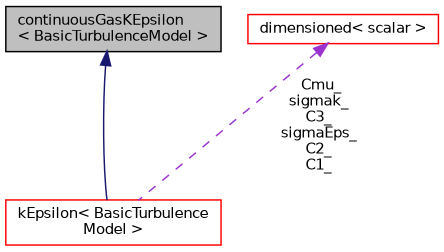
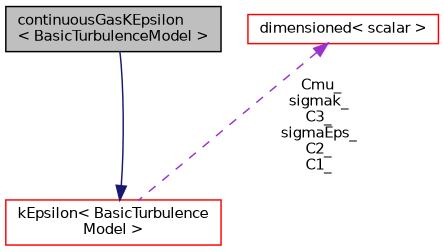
(104, 133) -> (123, 118)
